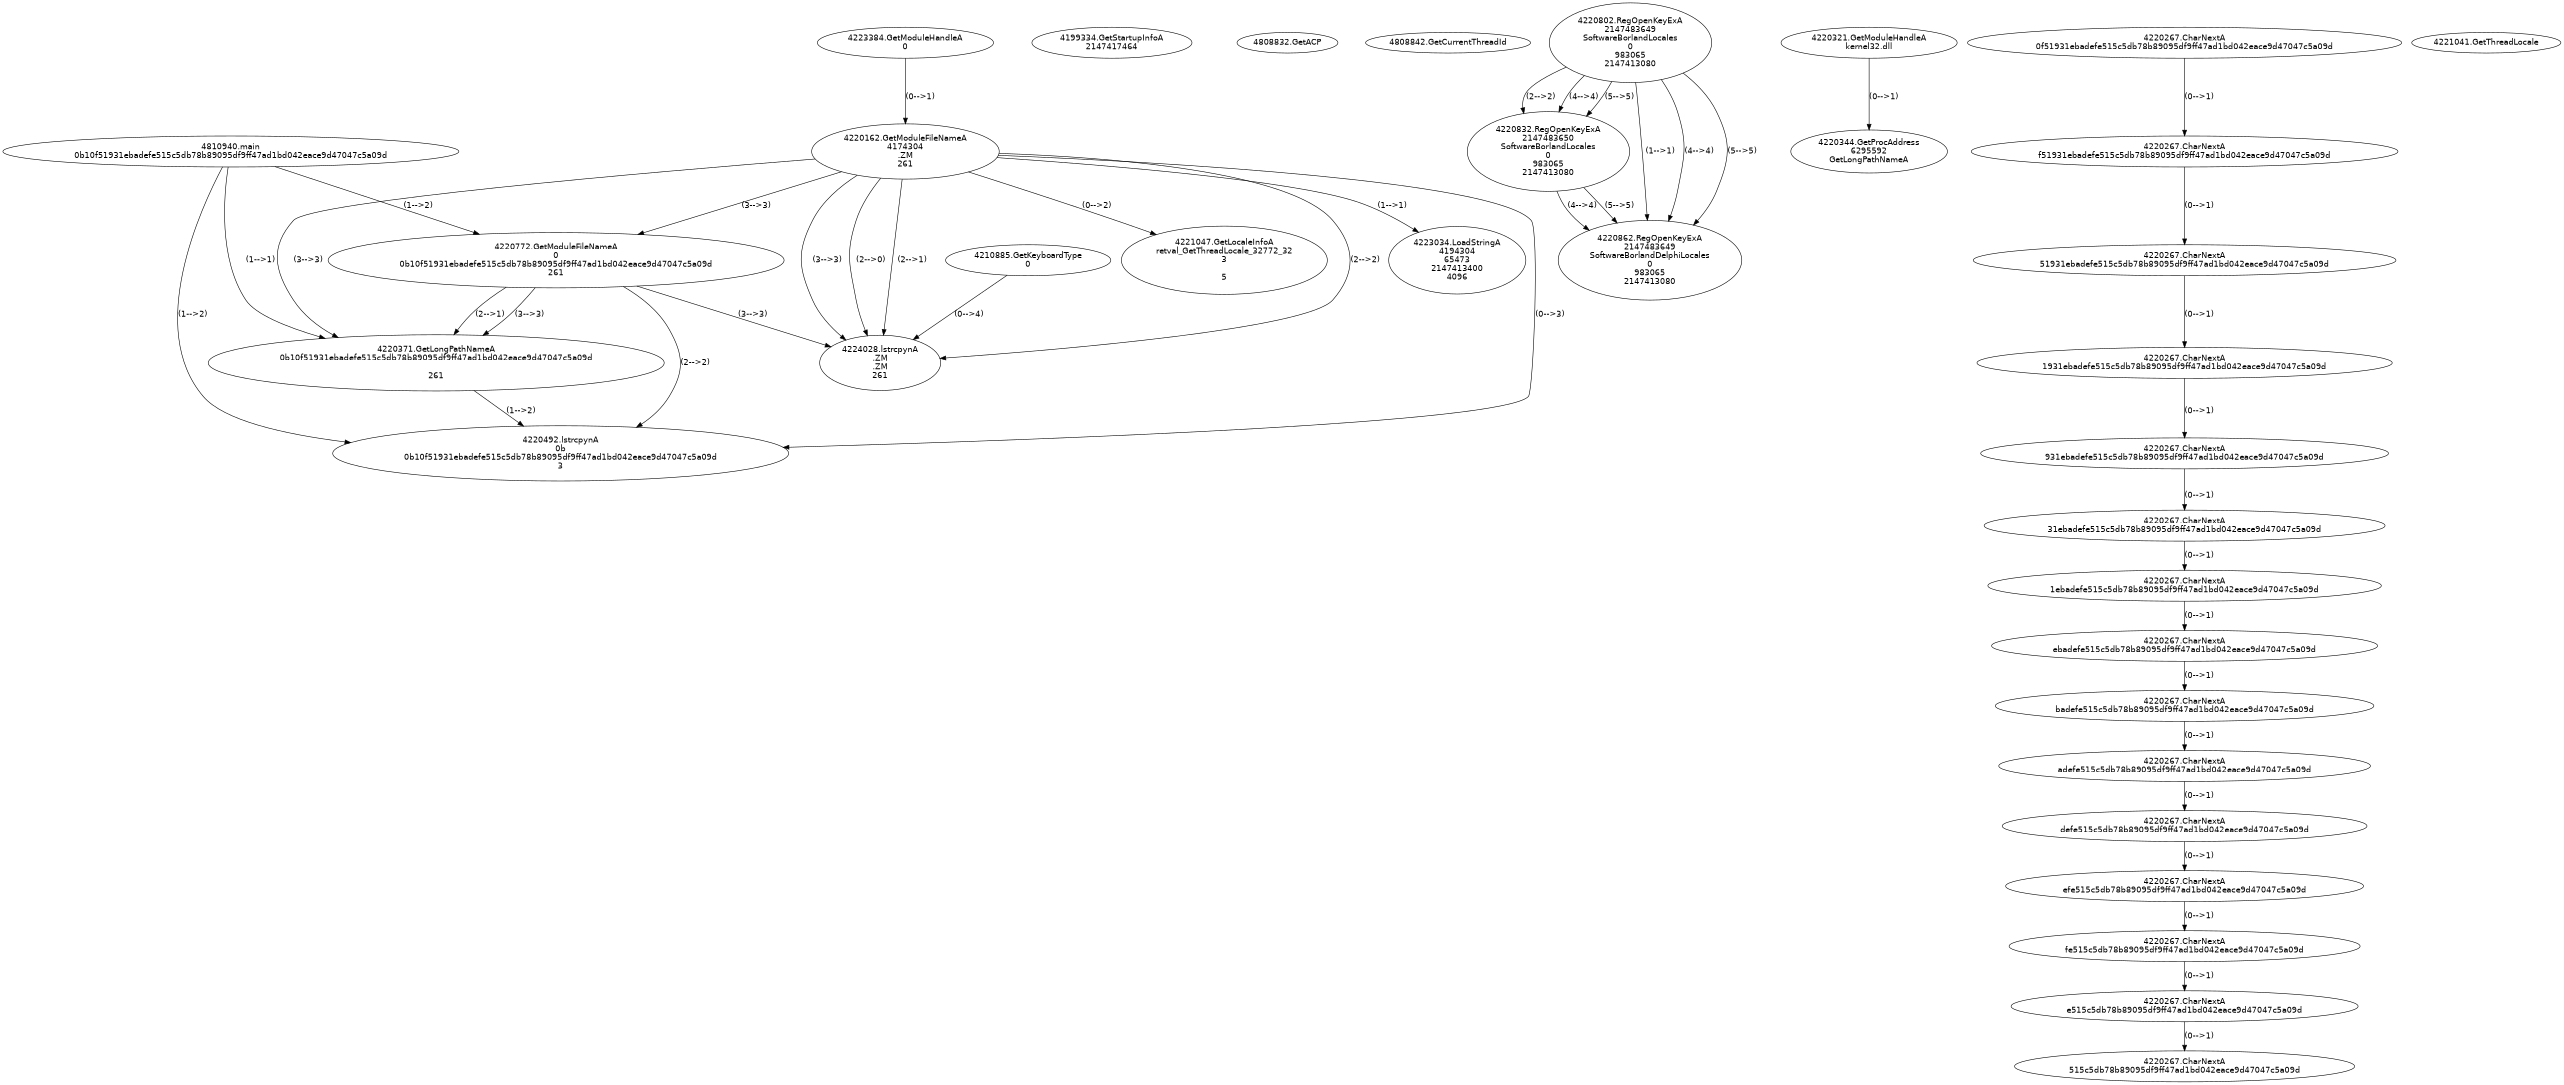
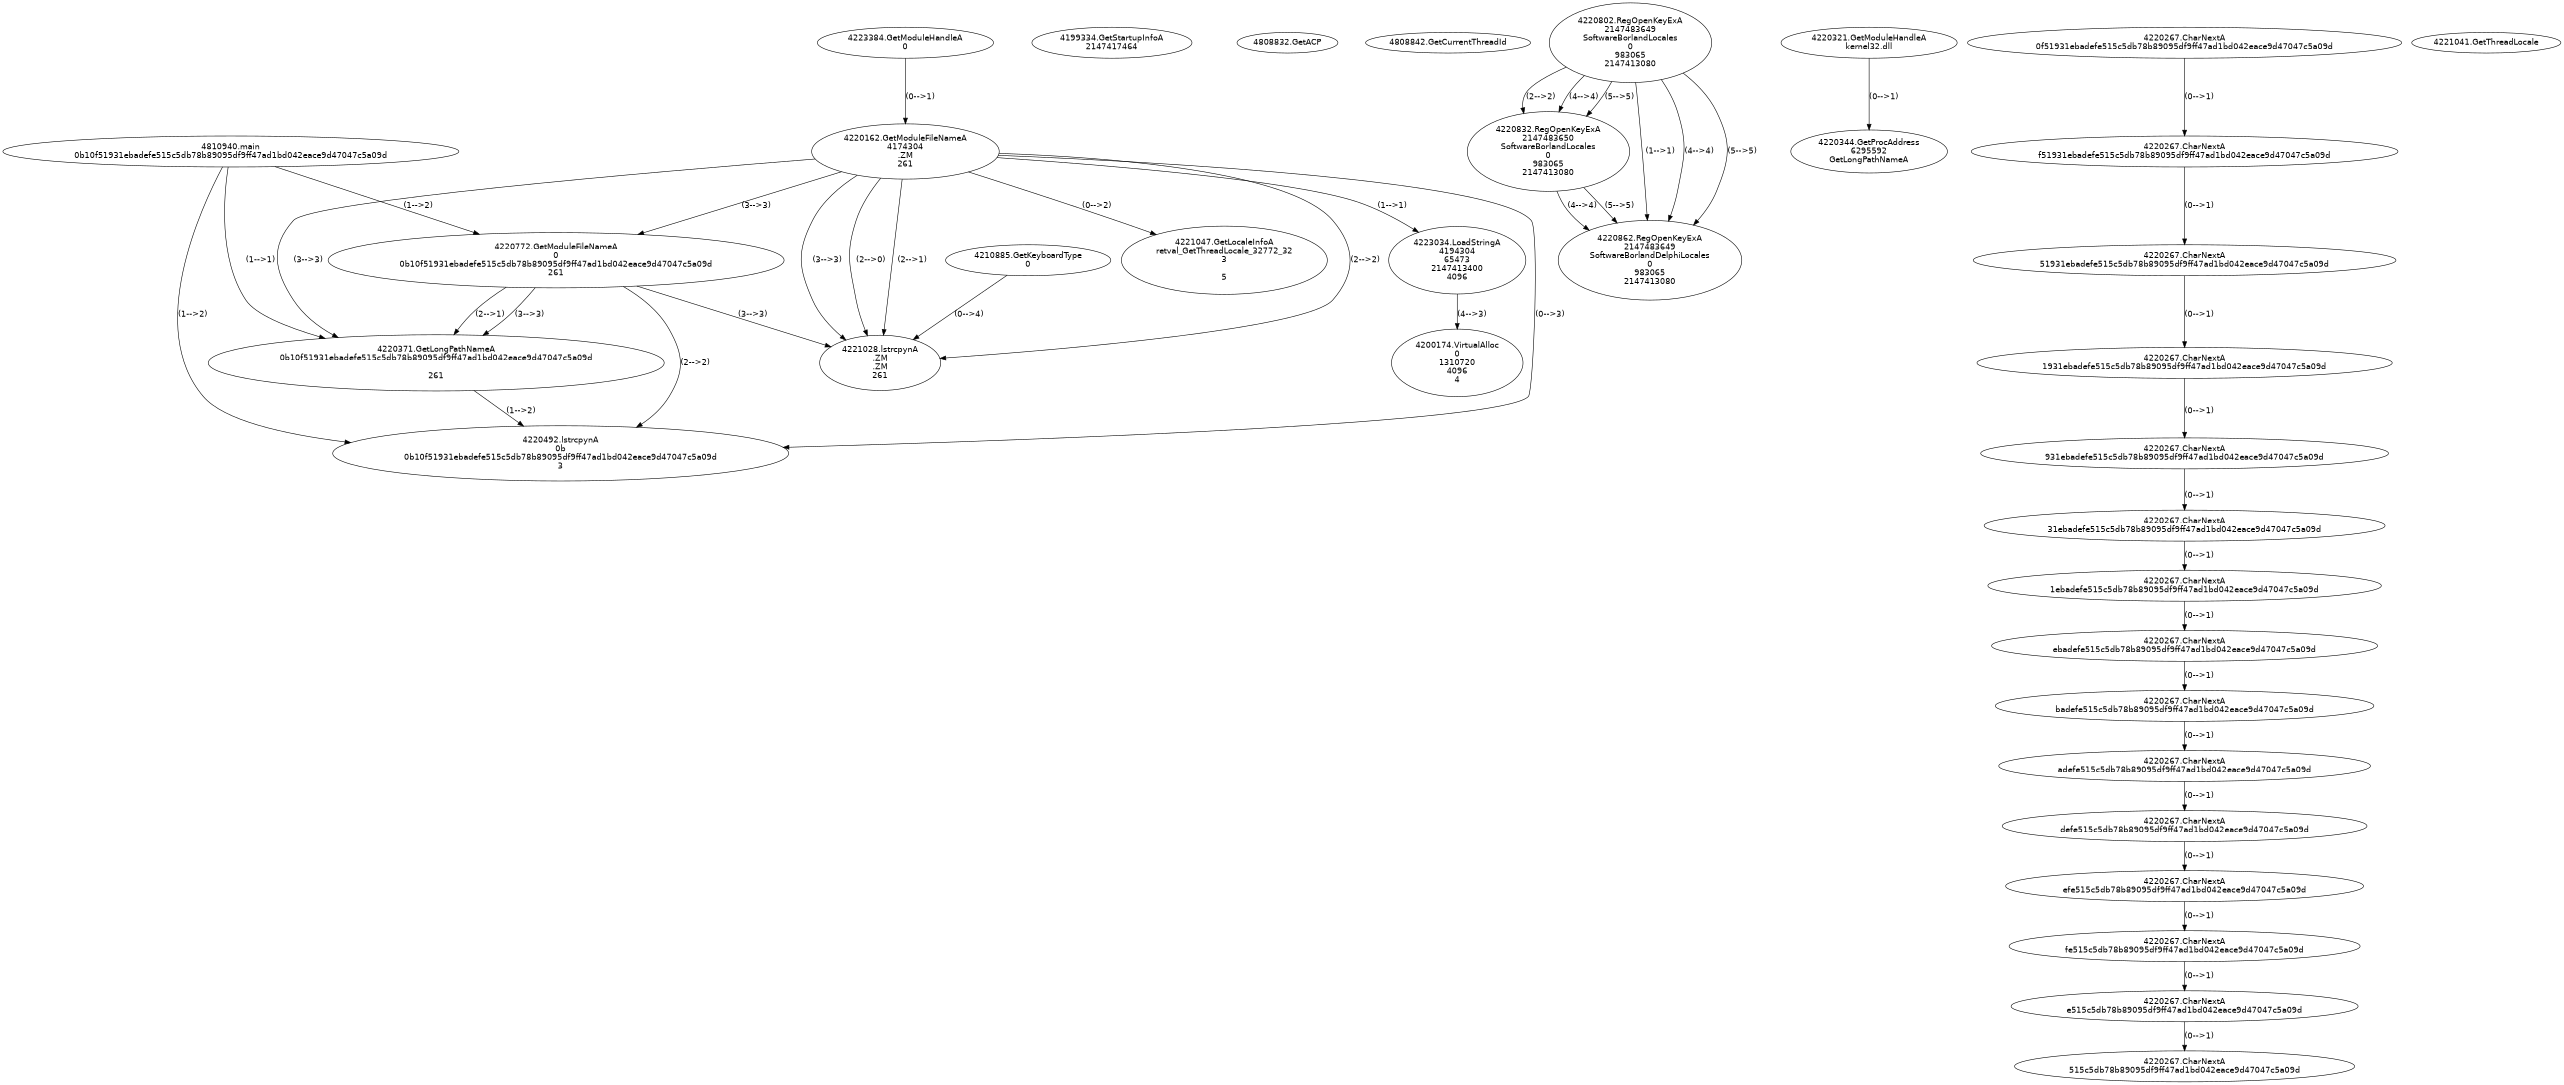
(880, 363) -> (880, 363)
none -> (1457, 363)
